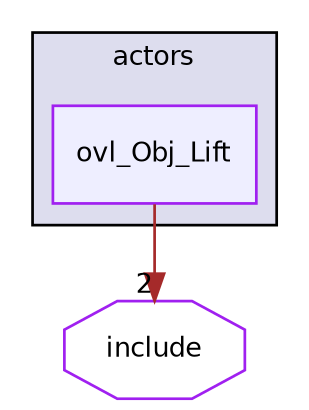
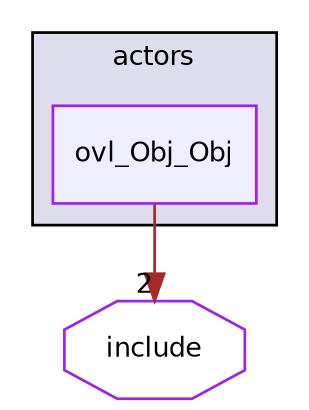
(155, 155) -> (155, 155)
